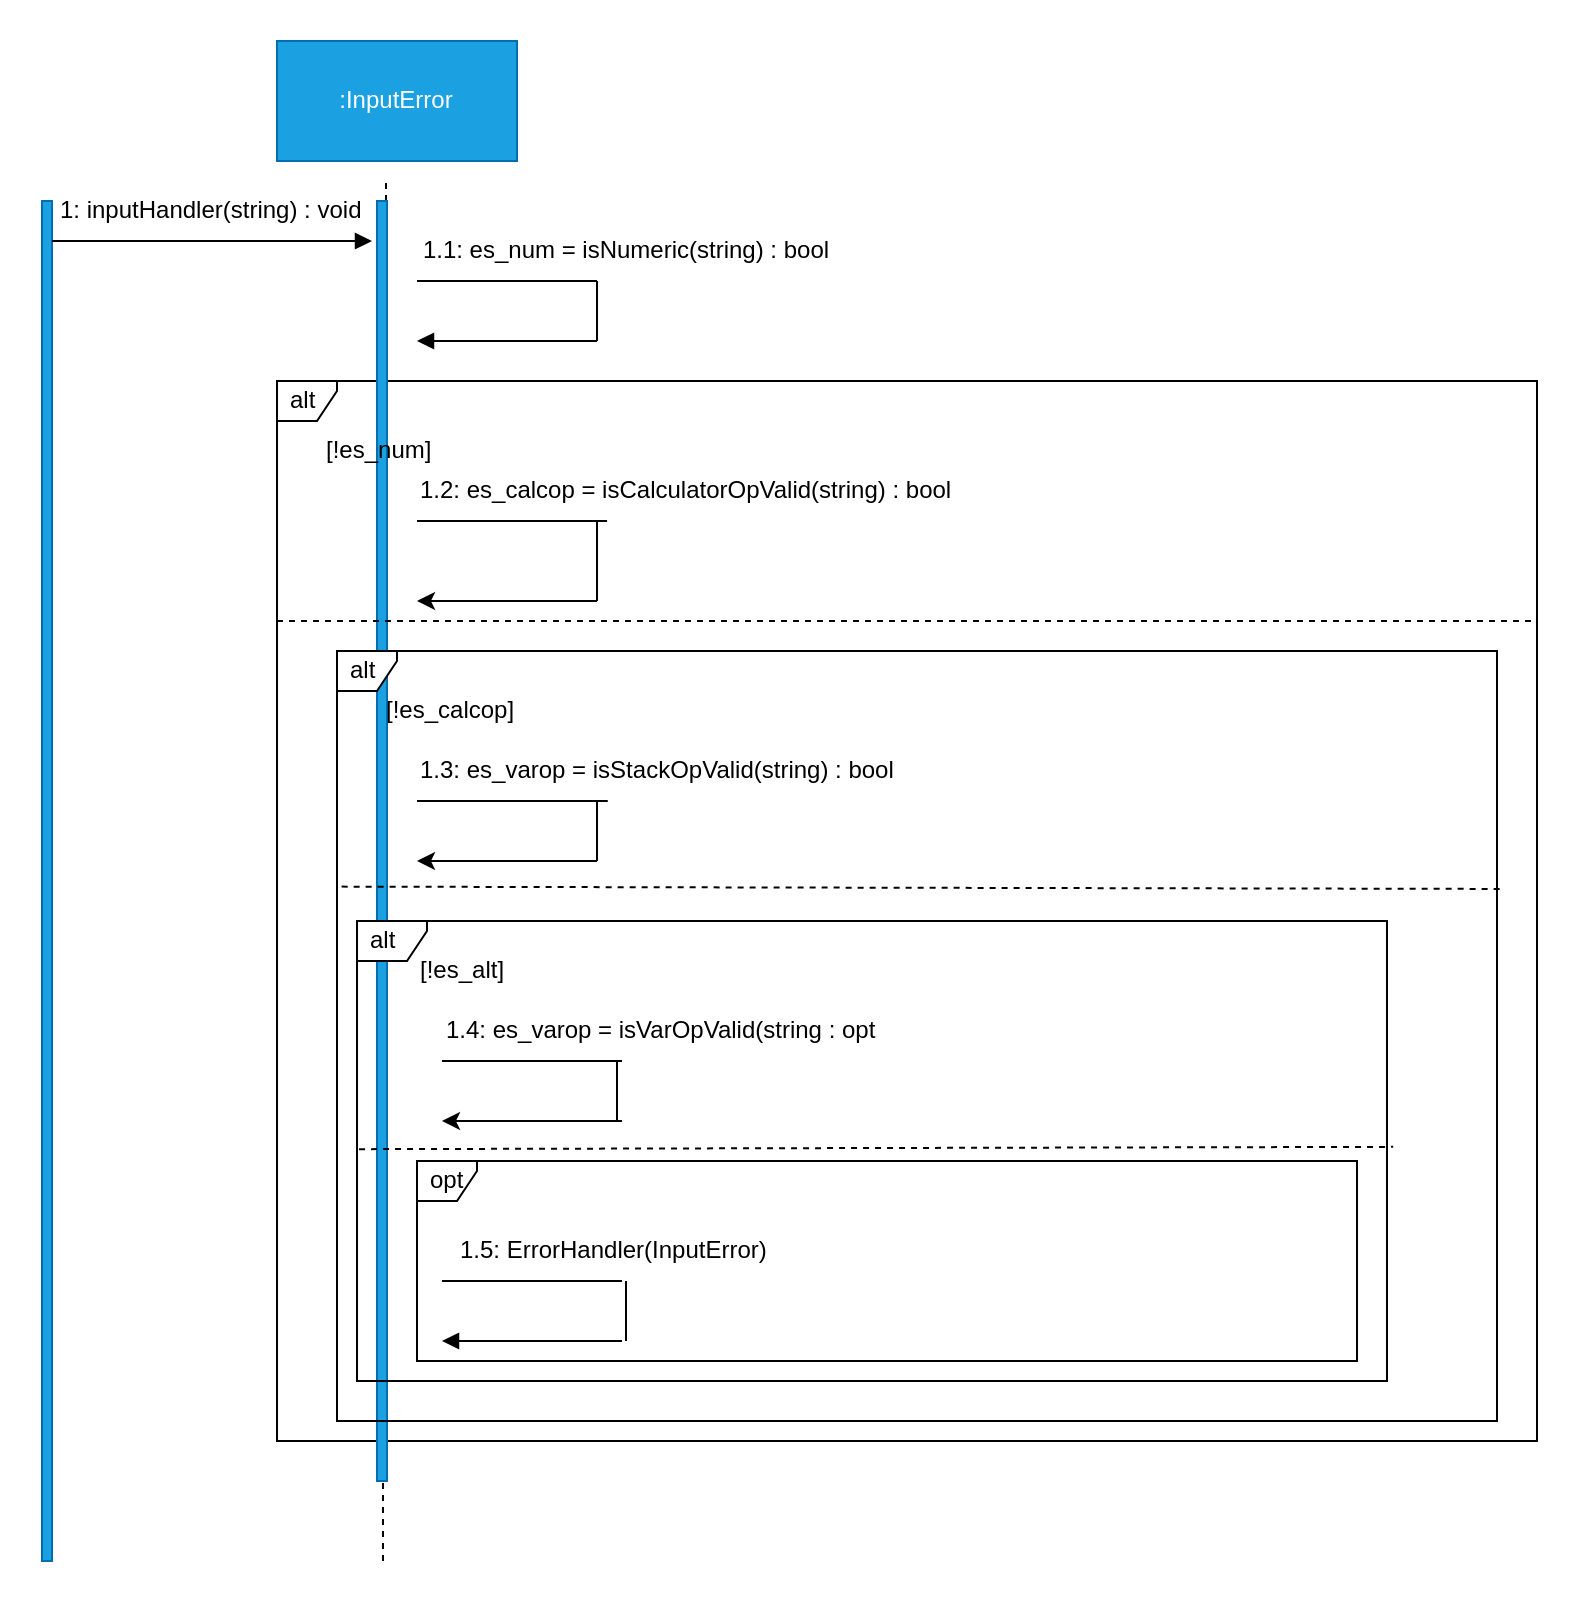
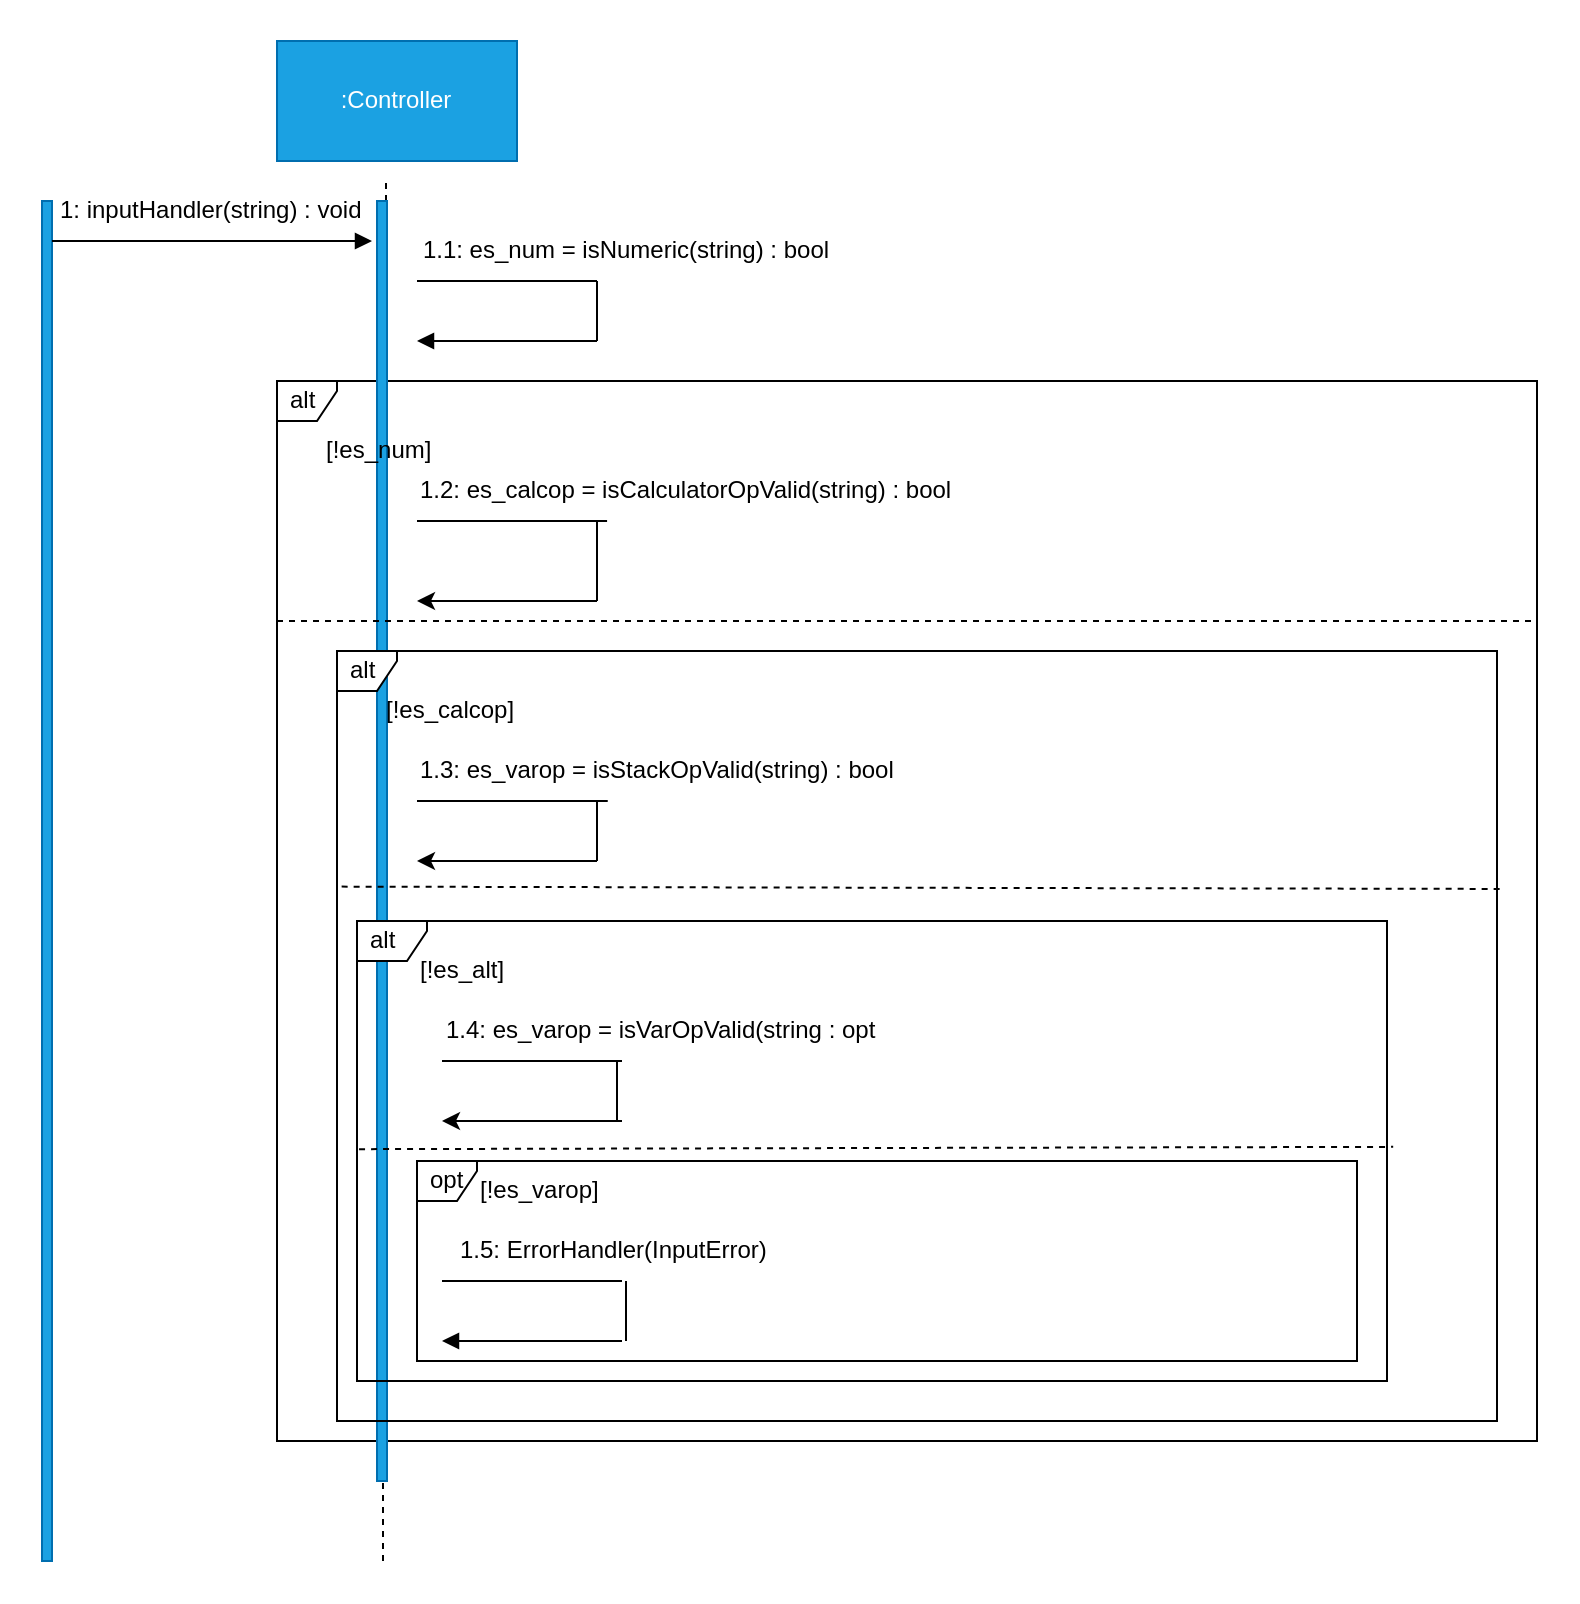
(397, 101) -> (397, 101)
none -> (537, 1191)
